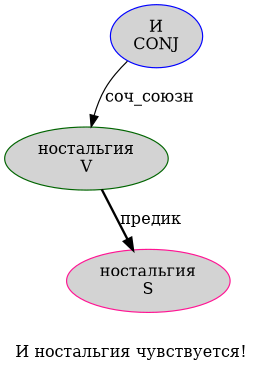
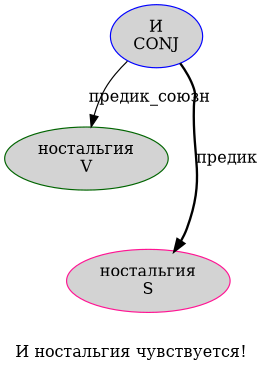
(150, 97) -> (150, 97)
(115, 214) -> (196, 152)
